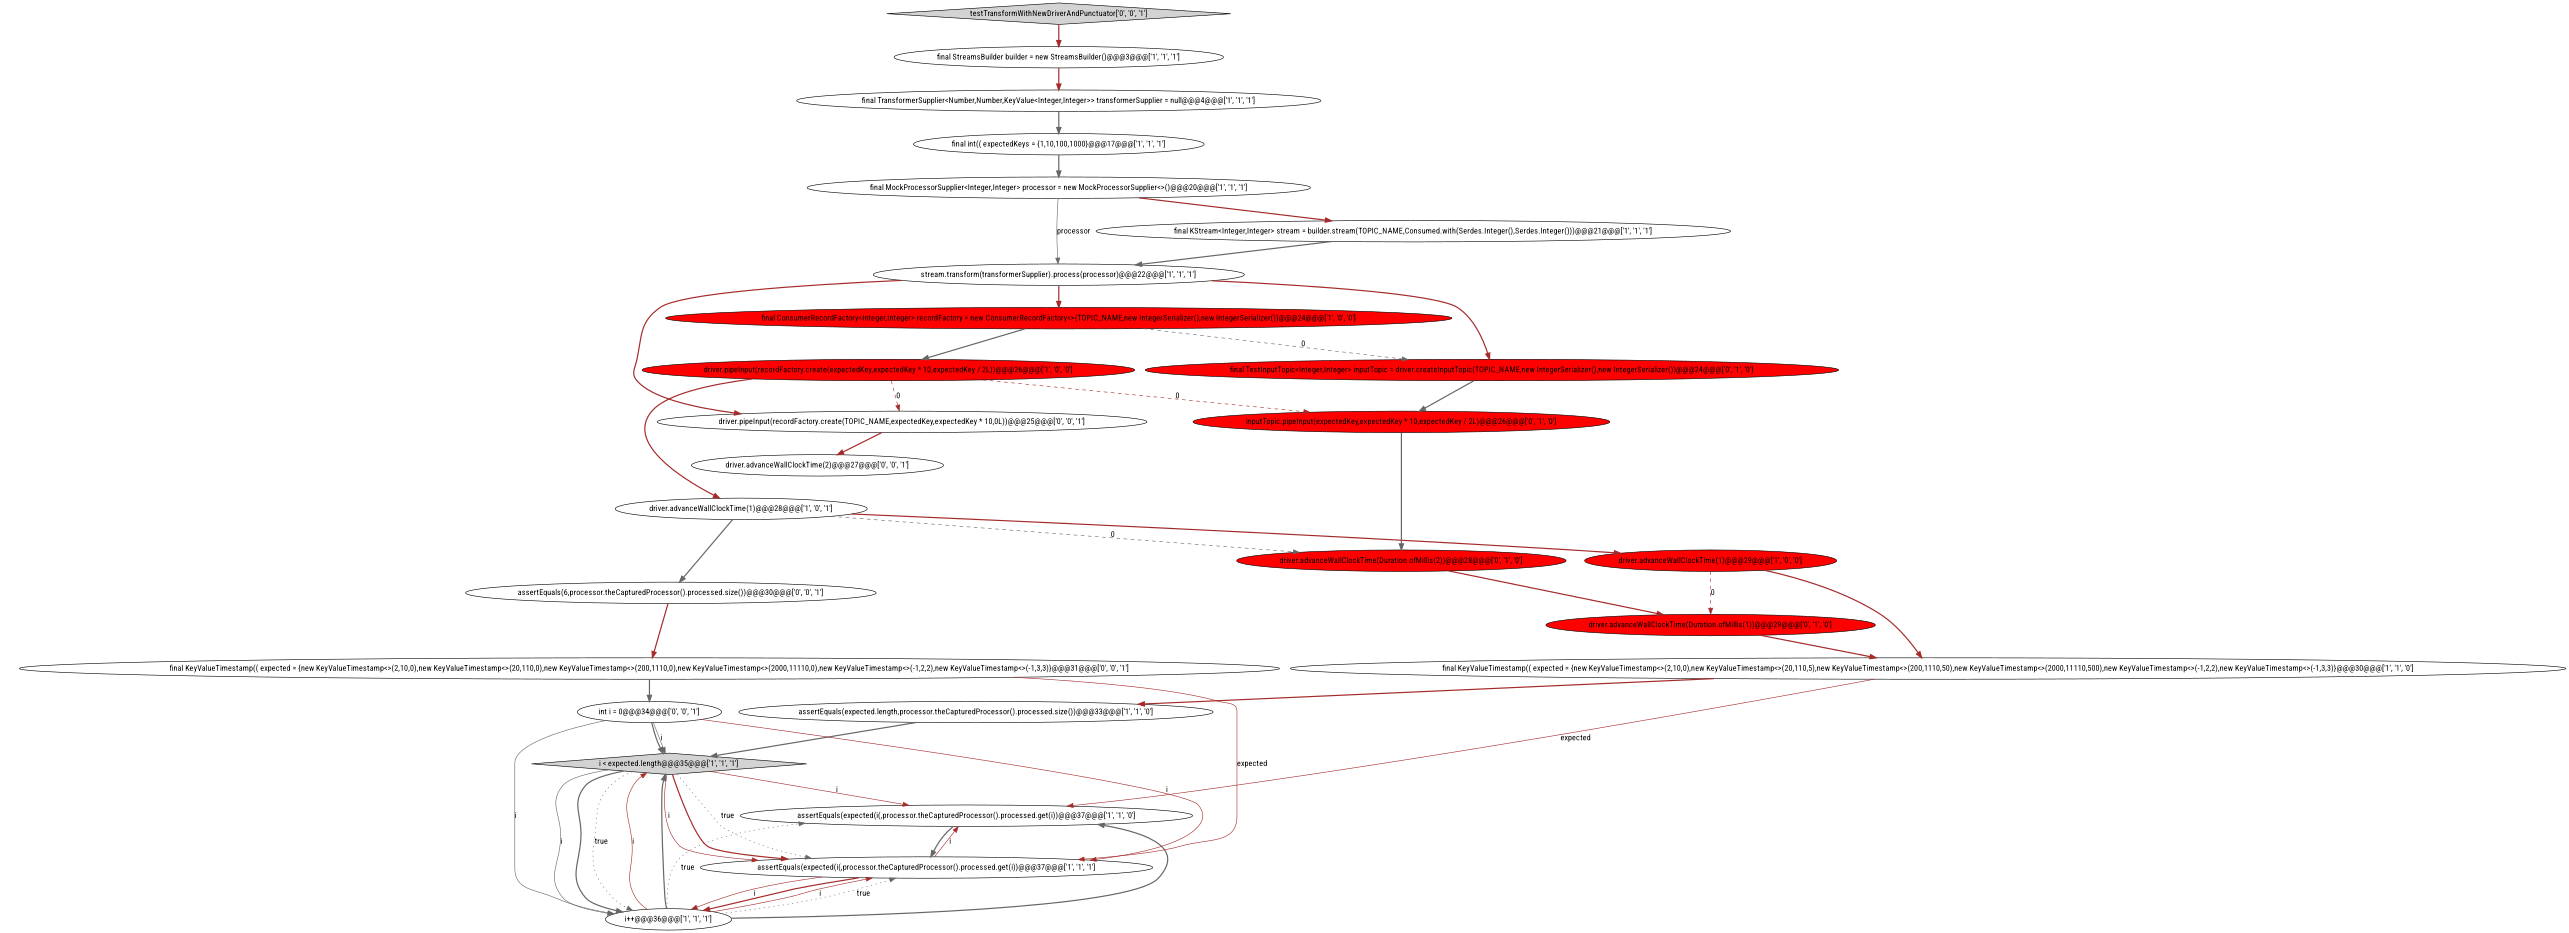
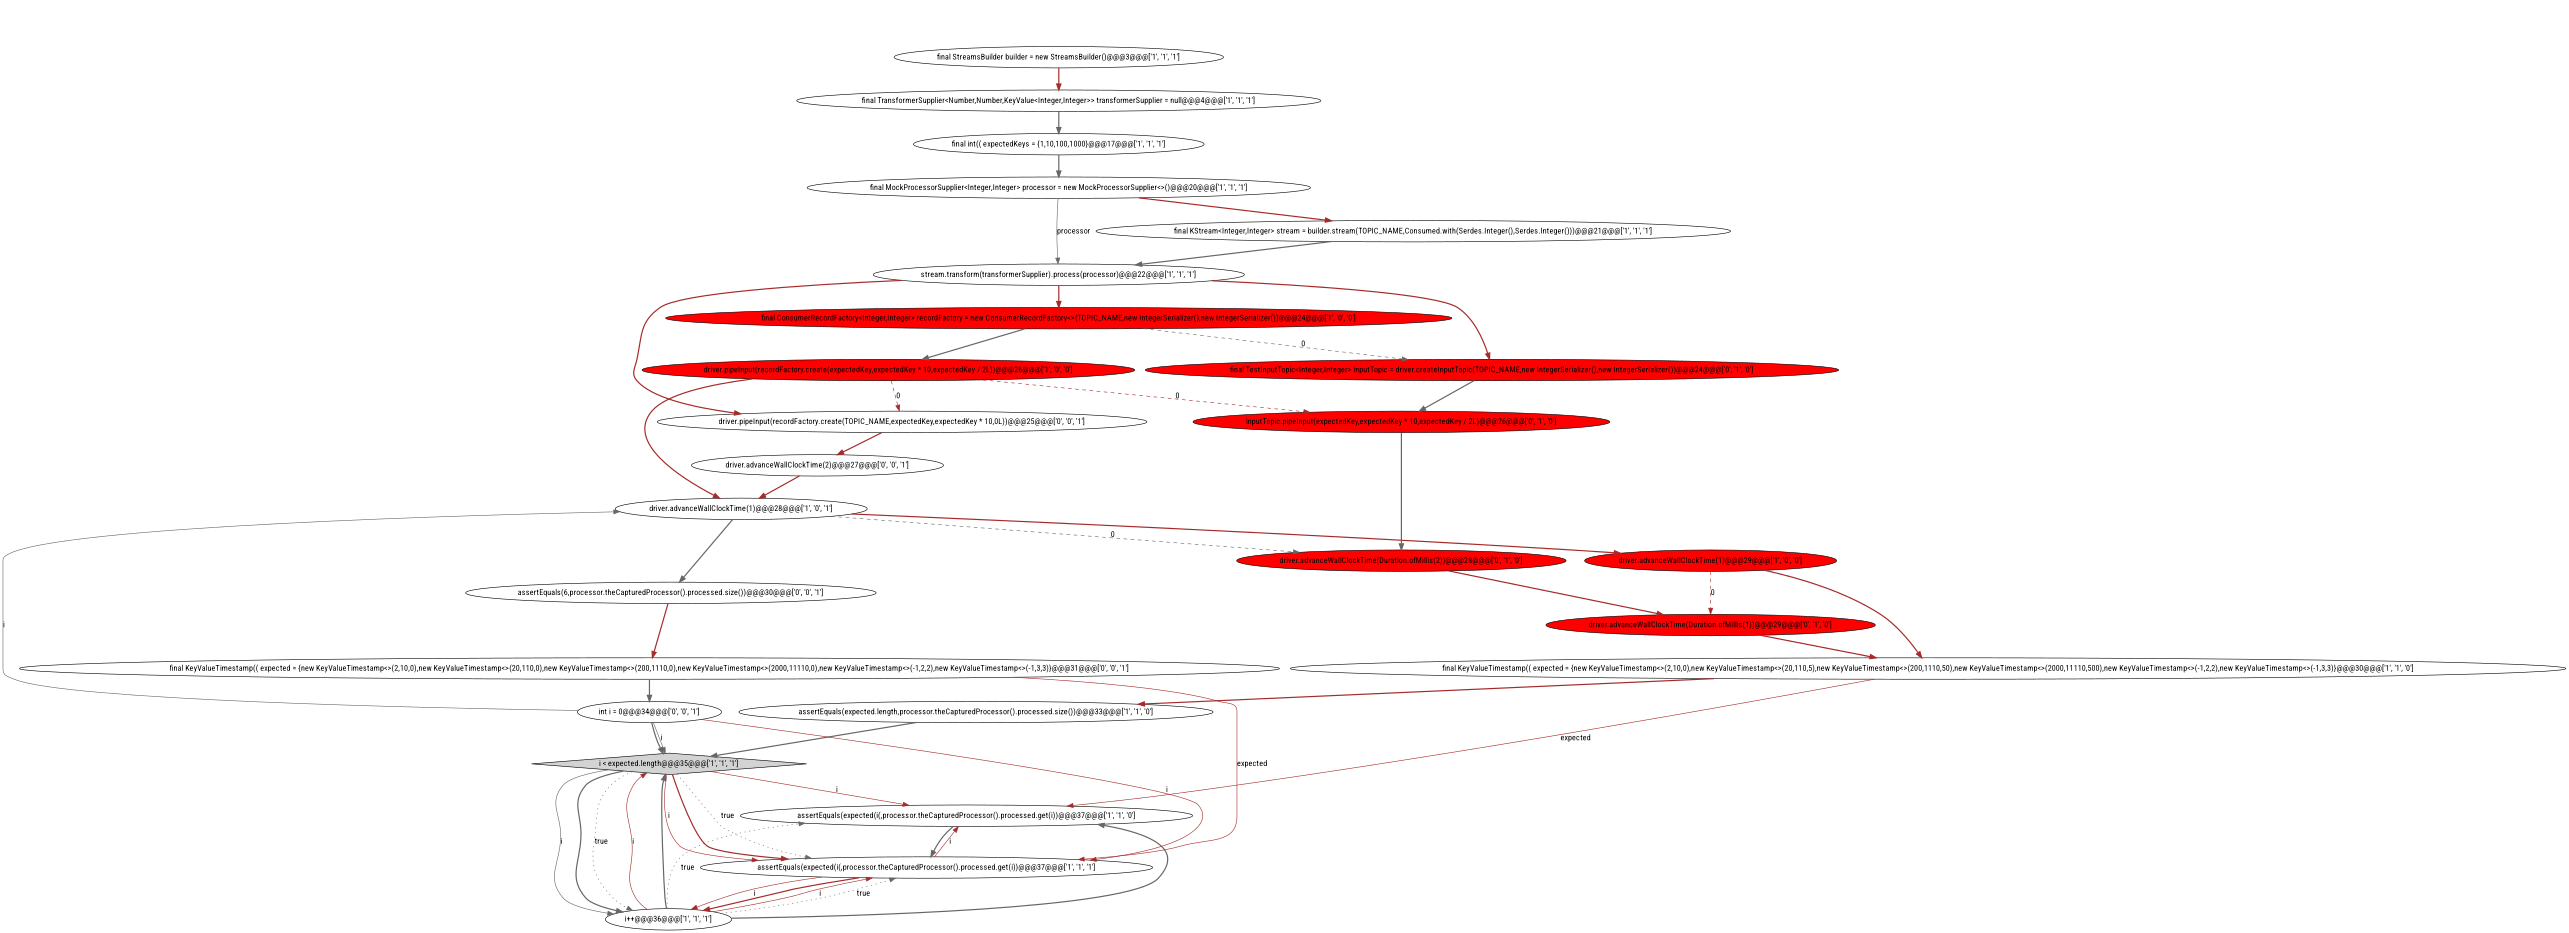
(1059, 14) -> none
none -> (782, 486)
(515, 819) -> (3, 598)
